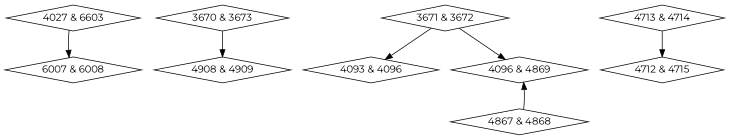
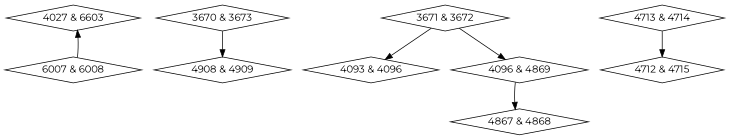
(68, 40) -> (78, 47)
(524, 100) -> (515, 92)
